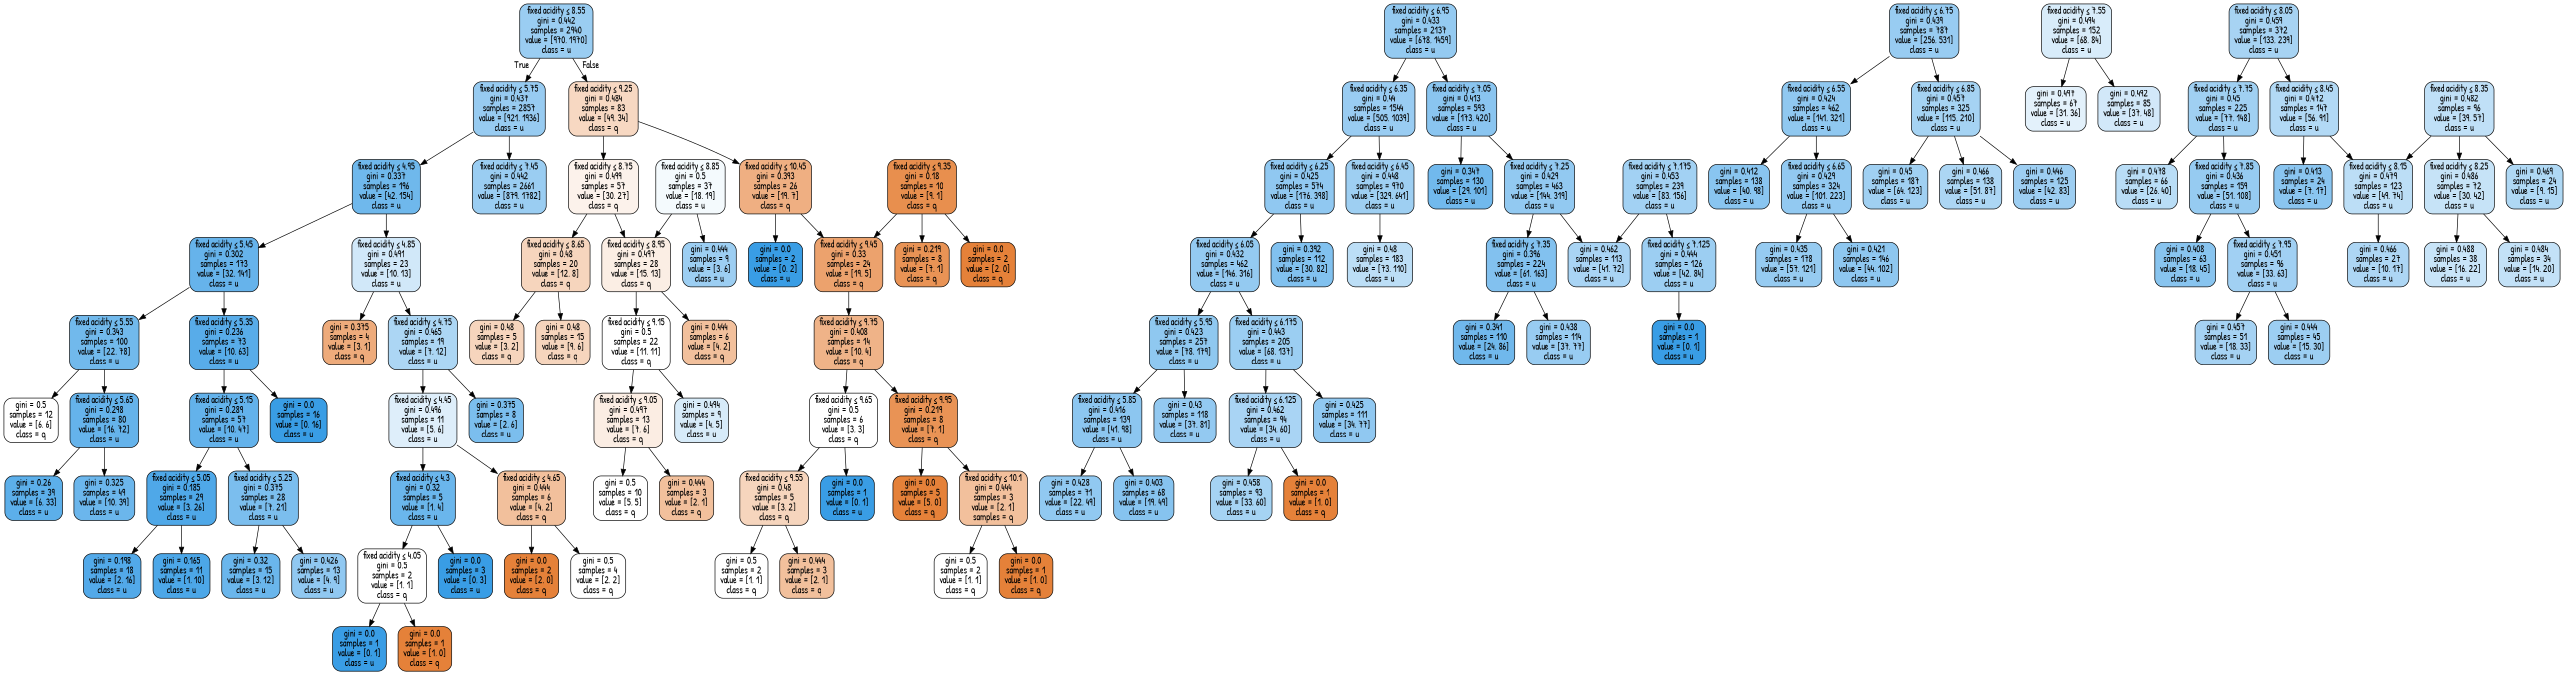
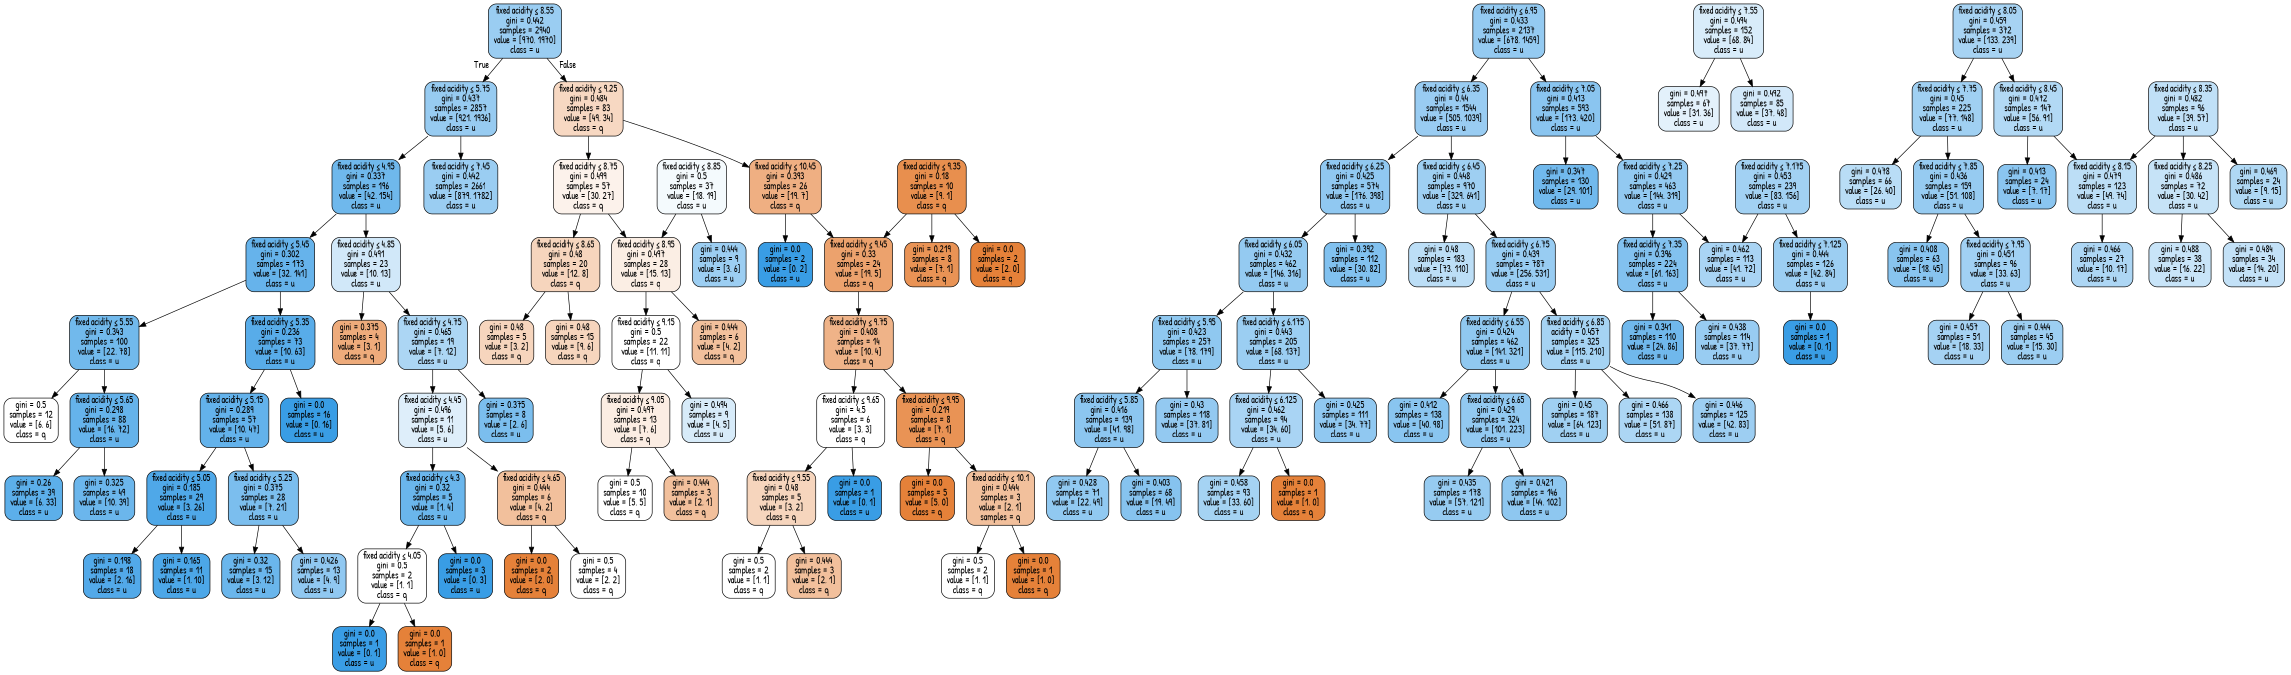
(1946, 99) -> (1576, 332)
none -> (1484, 223)
(844, 410) -> (851, 410)
(104, 420) -> (104, 420)
